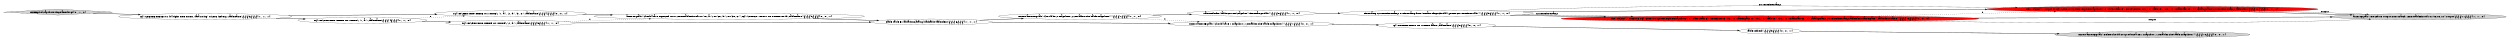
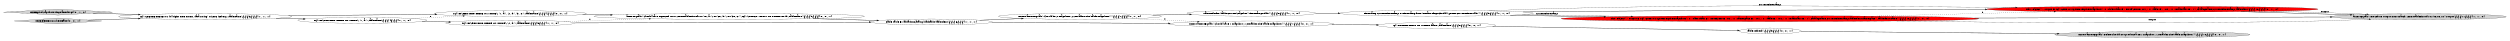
none -> (58, 21)
